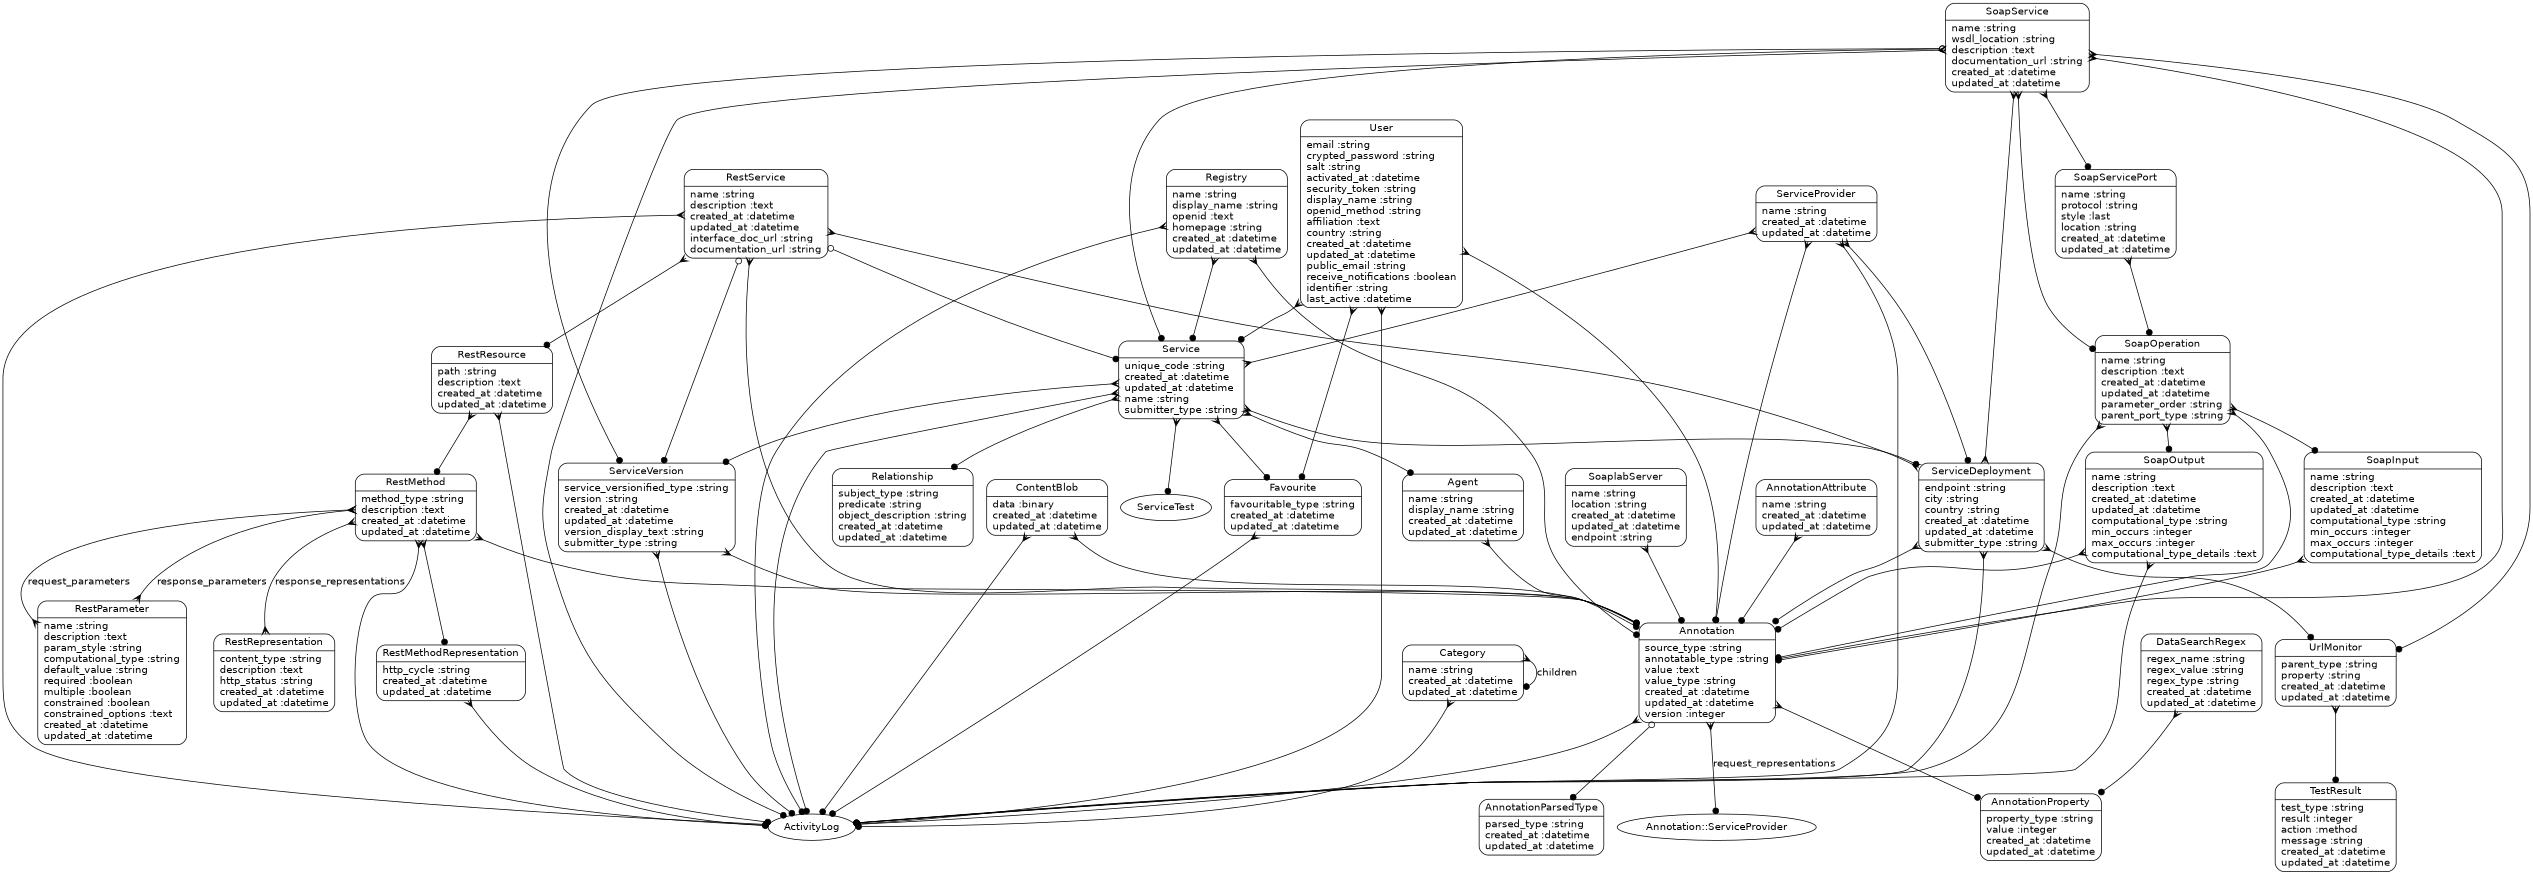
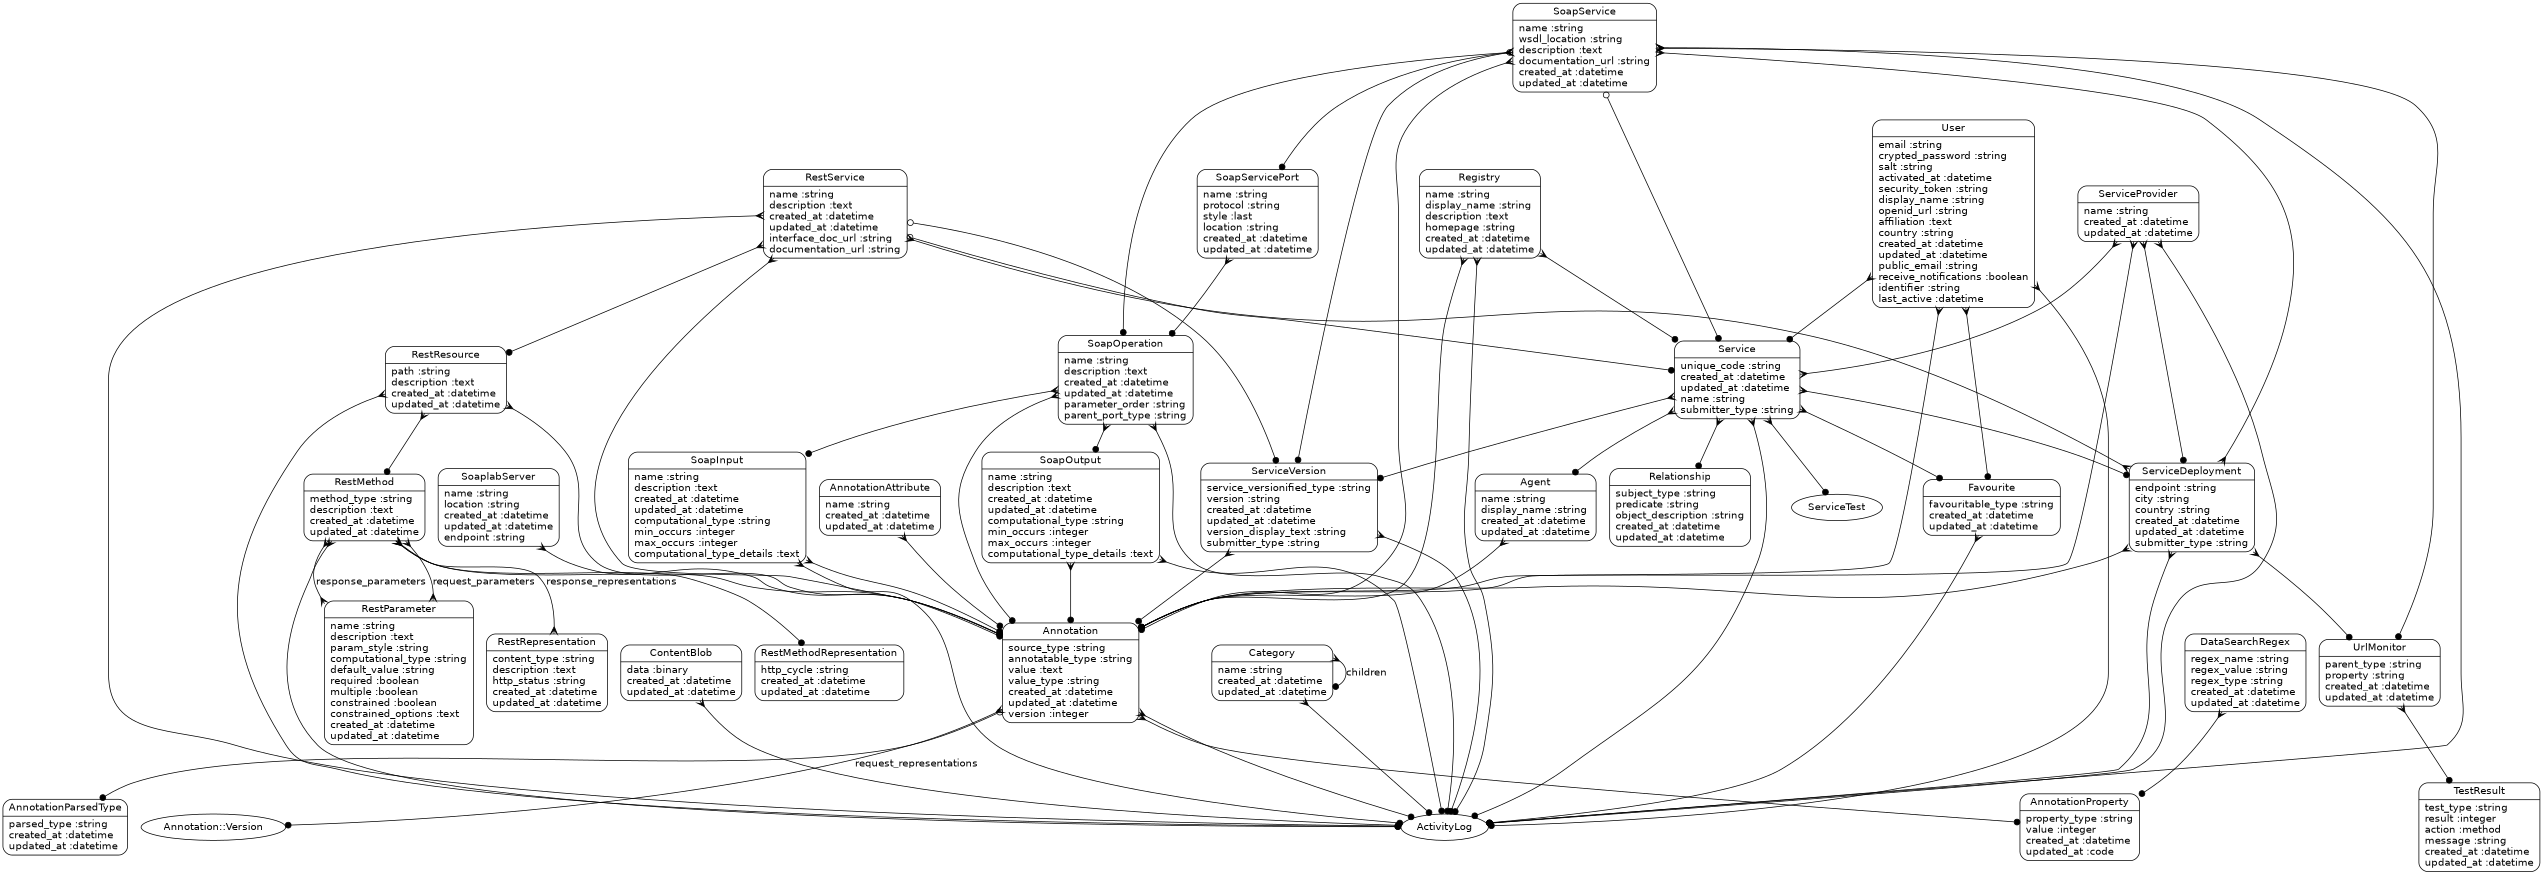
(1364, 211) -> (1924, 211)
(1203, 216) -> (1467, 216)
(1354, 585) -> (781, 582)
(603, 798) -> (1053, 769)
(1717, 827) -> (213, 827)
(2041, 852) -> (2070, 852)
